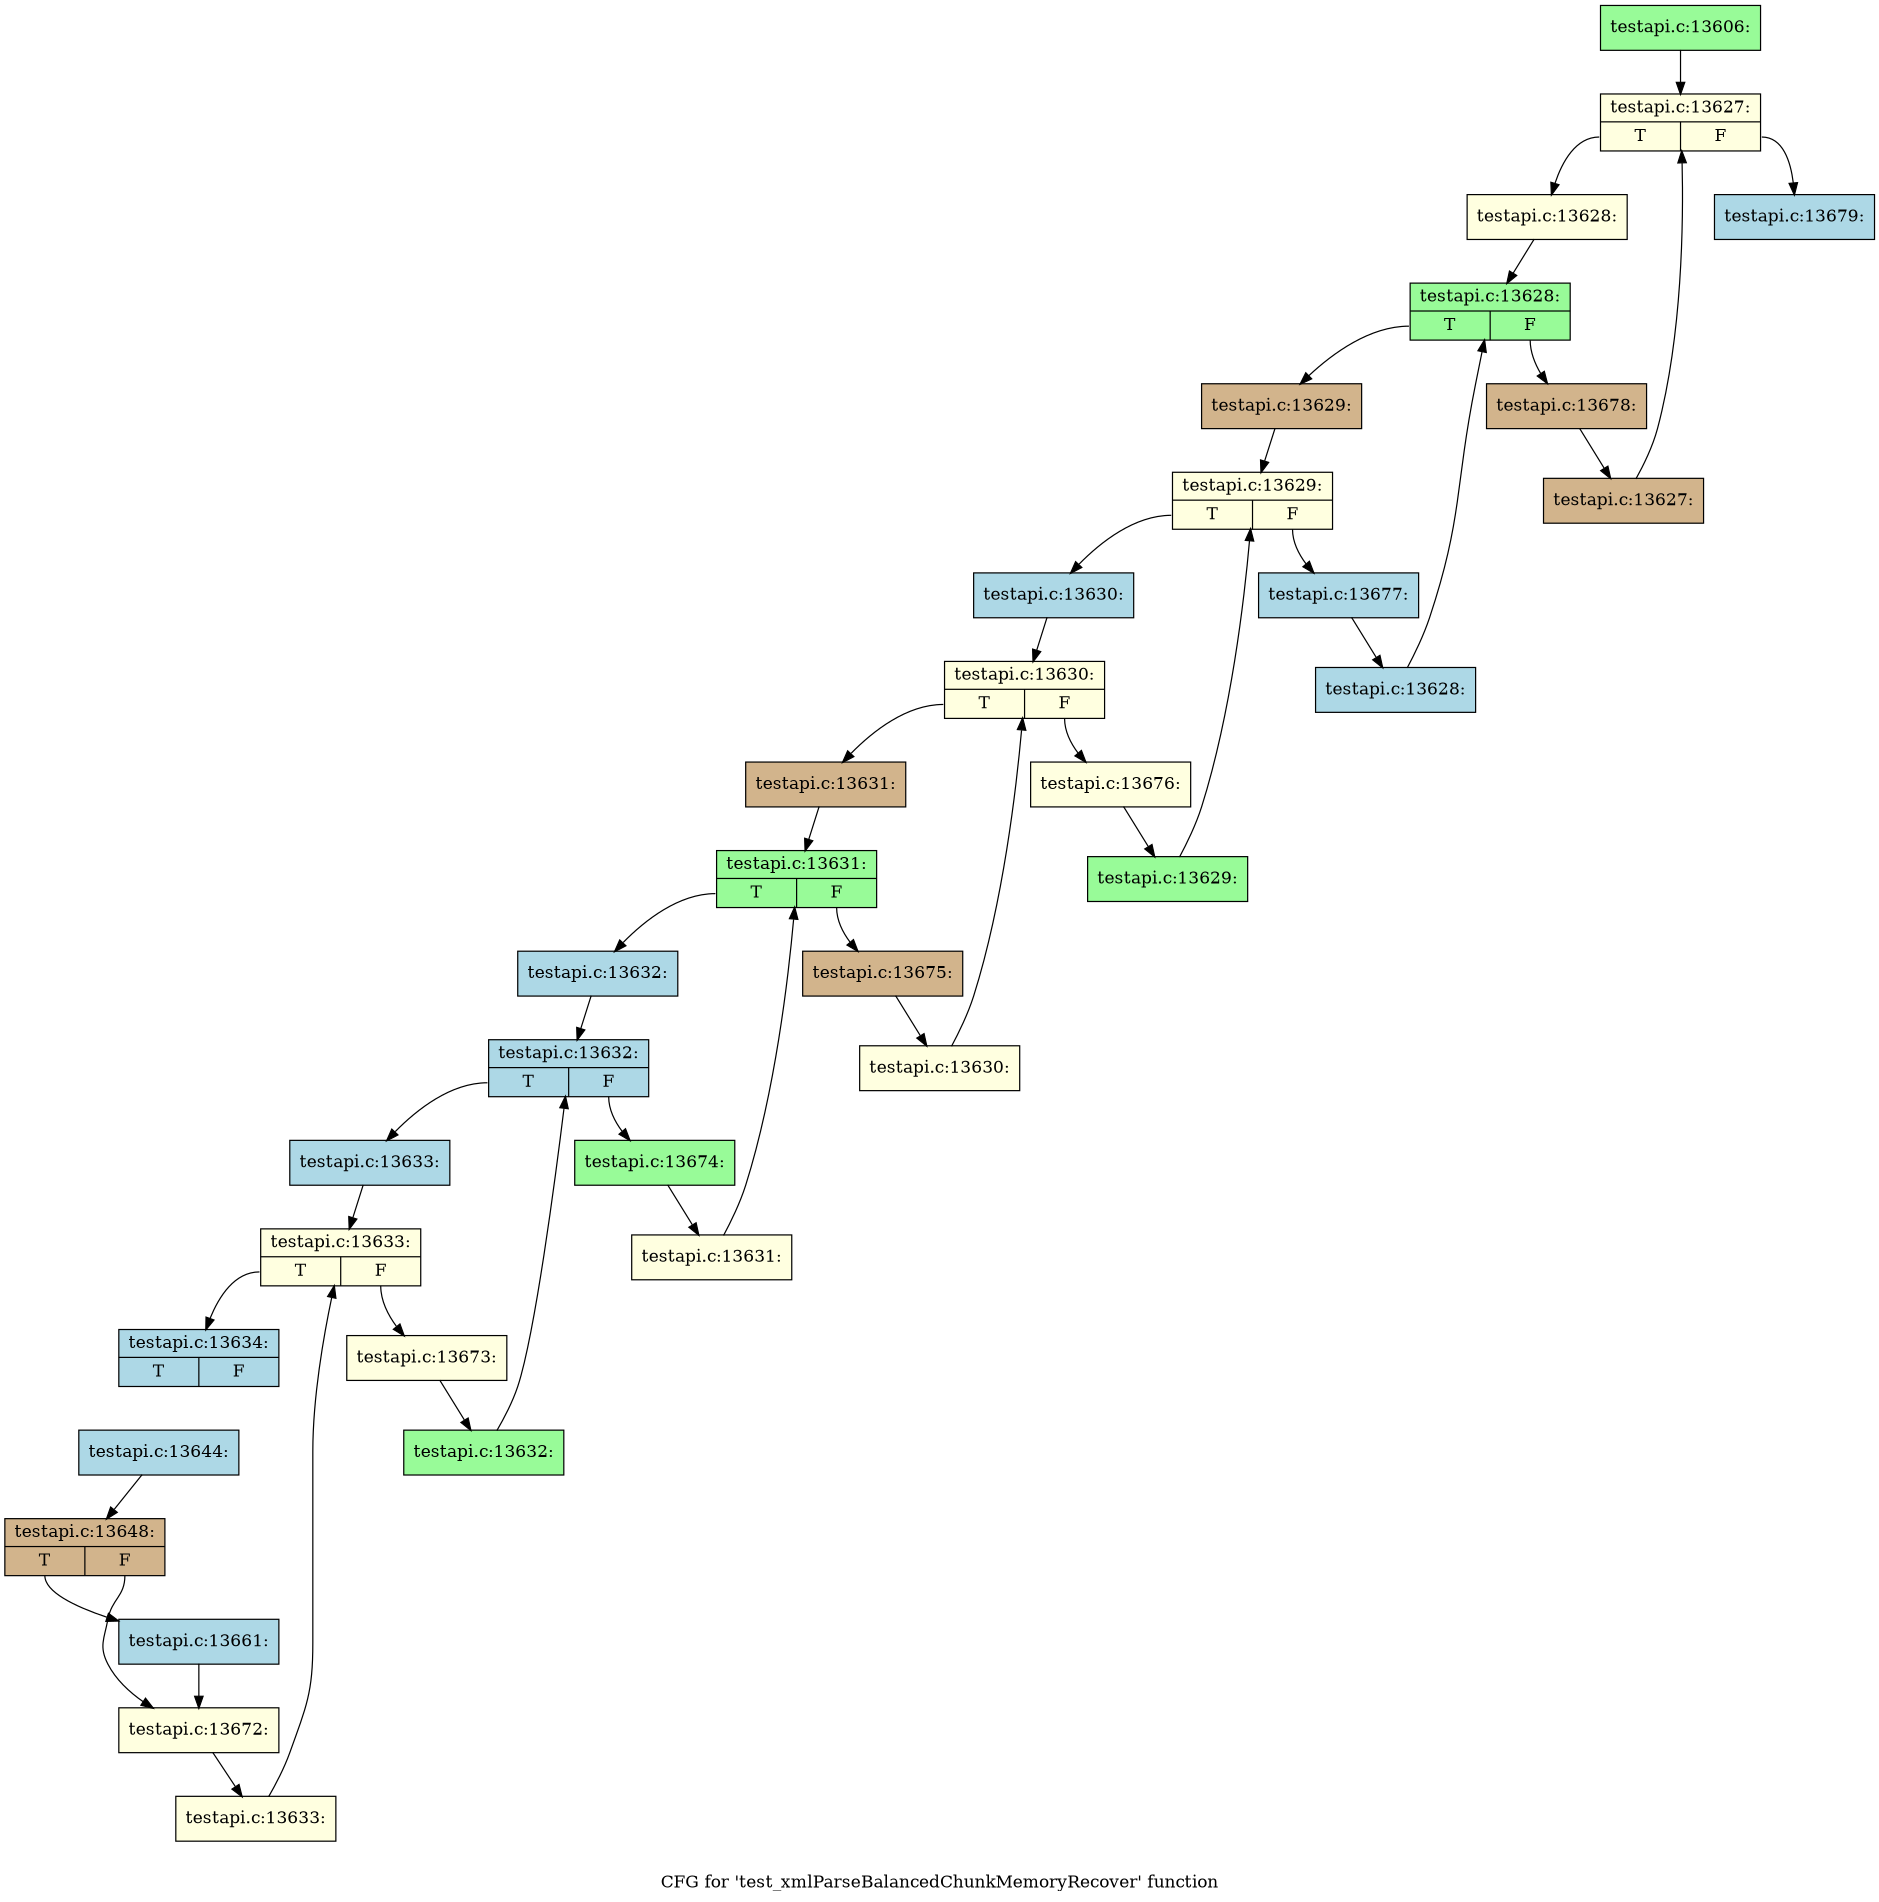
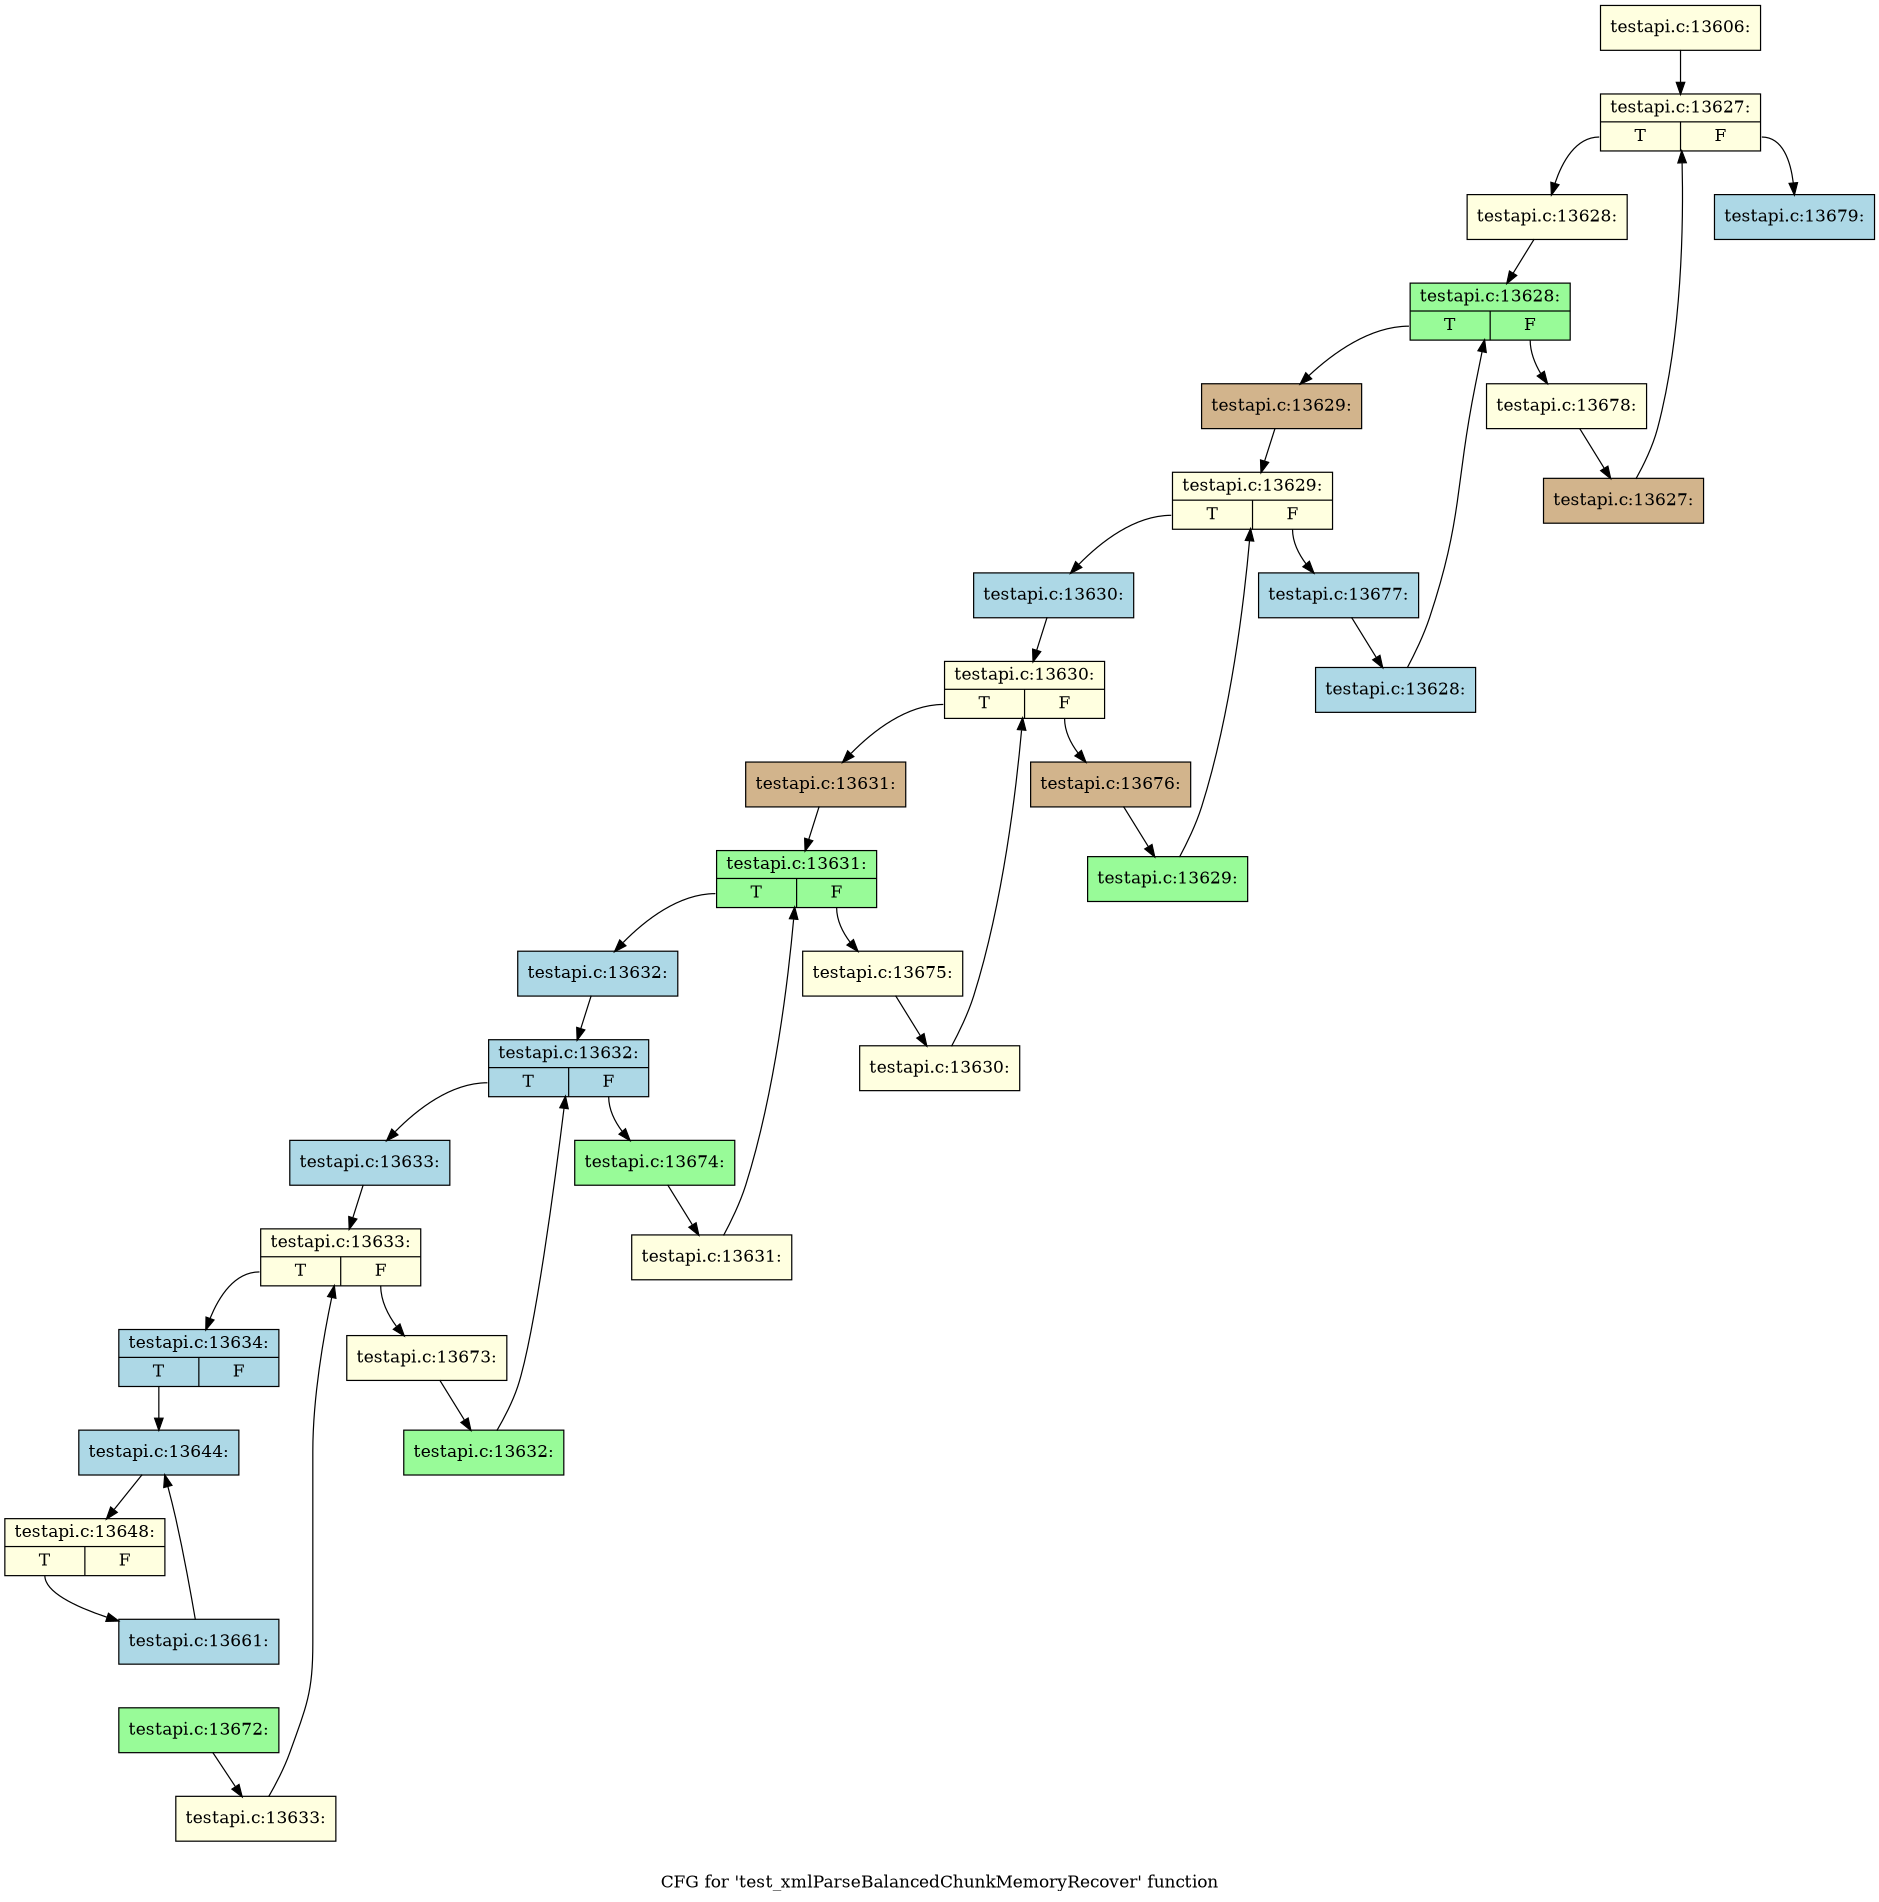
(1681, 28) -> (1681, 28)
(1567, 406) -> (1567, 406)
(1111, 784) -> (1111, 784)
(883, 974) -> (883, 974)
none -> (159, 1402)
(85, 1547) -> (85, 1547)
(103, 1644) -> none
(199, 1680) -> (183, 1553)
(199, 1730) -> (199, 1730)
